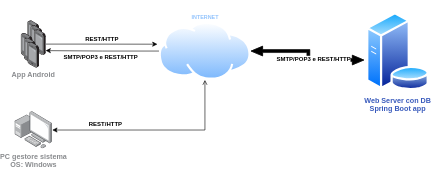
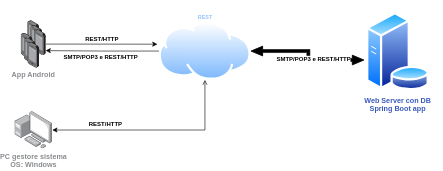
(205, 17) -> (205, 17)
